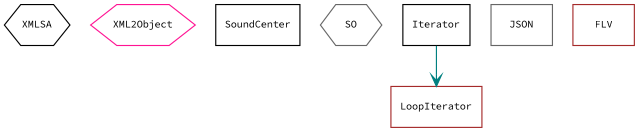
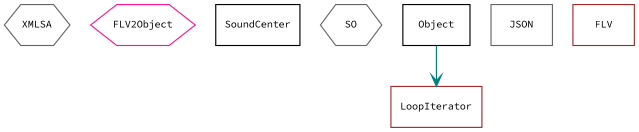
(37, 25) -> (37, 25)
(143, 25) -> (143, 25)
(436, 25) -> (436, 25)
